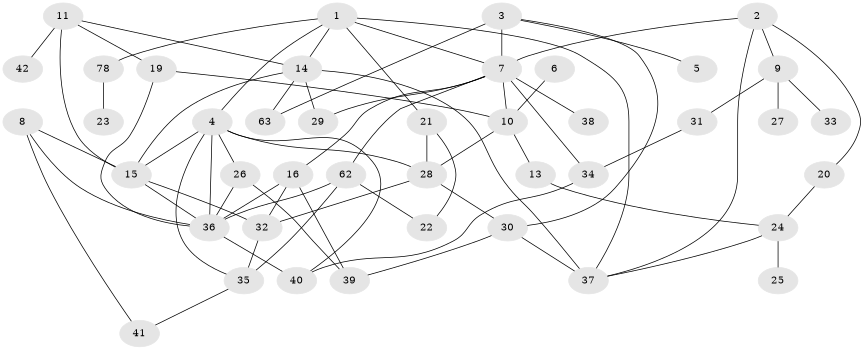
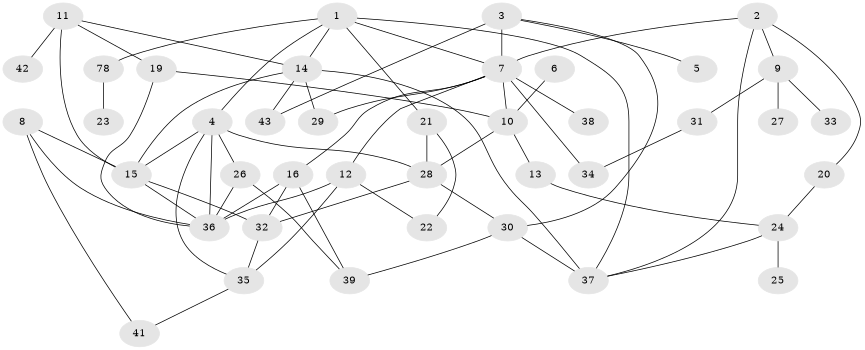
(265, 122) -> (265, 122)
(346, 175) -> (346, 175)
(297, 281) -> none
